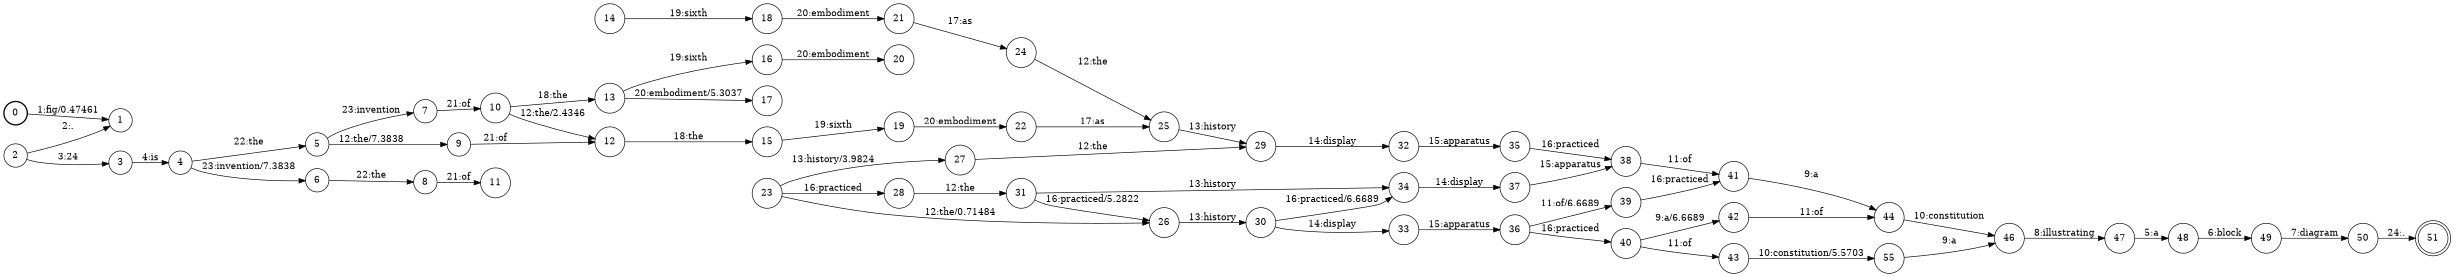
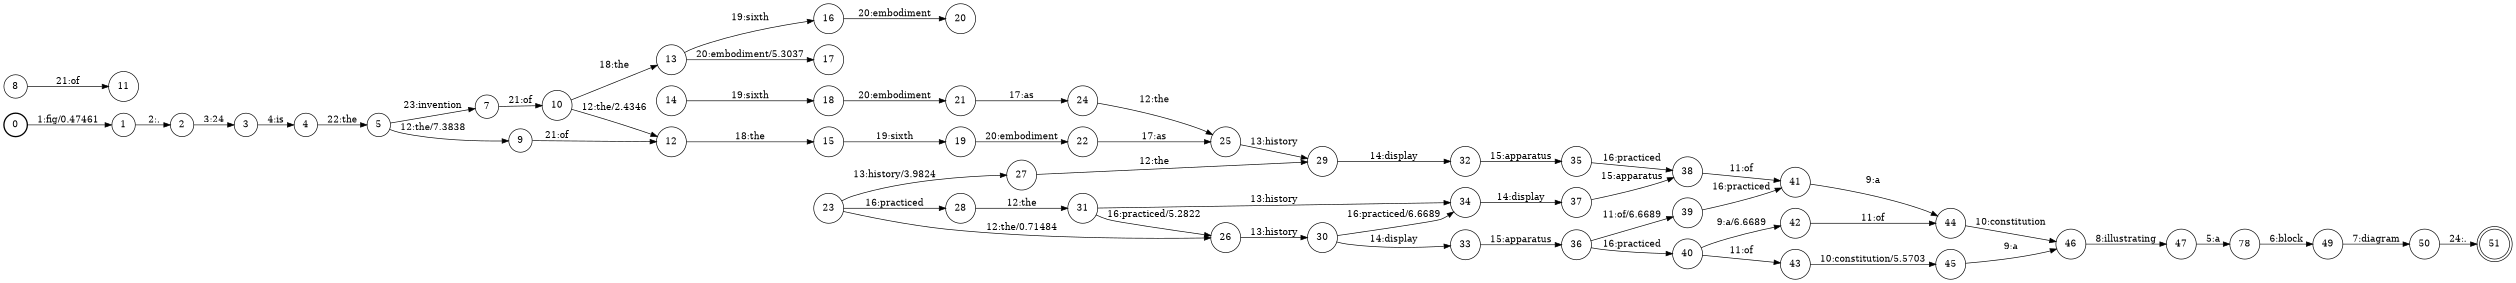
(66, 143) -> (150, 125)
(317, 180) -> none
(2183, 238) -> (2245, 244)
(1889, 258) -> (1951, 264)
